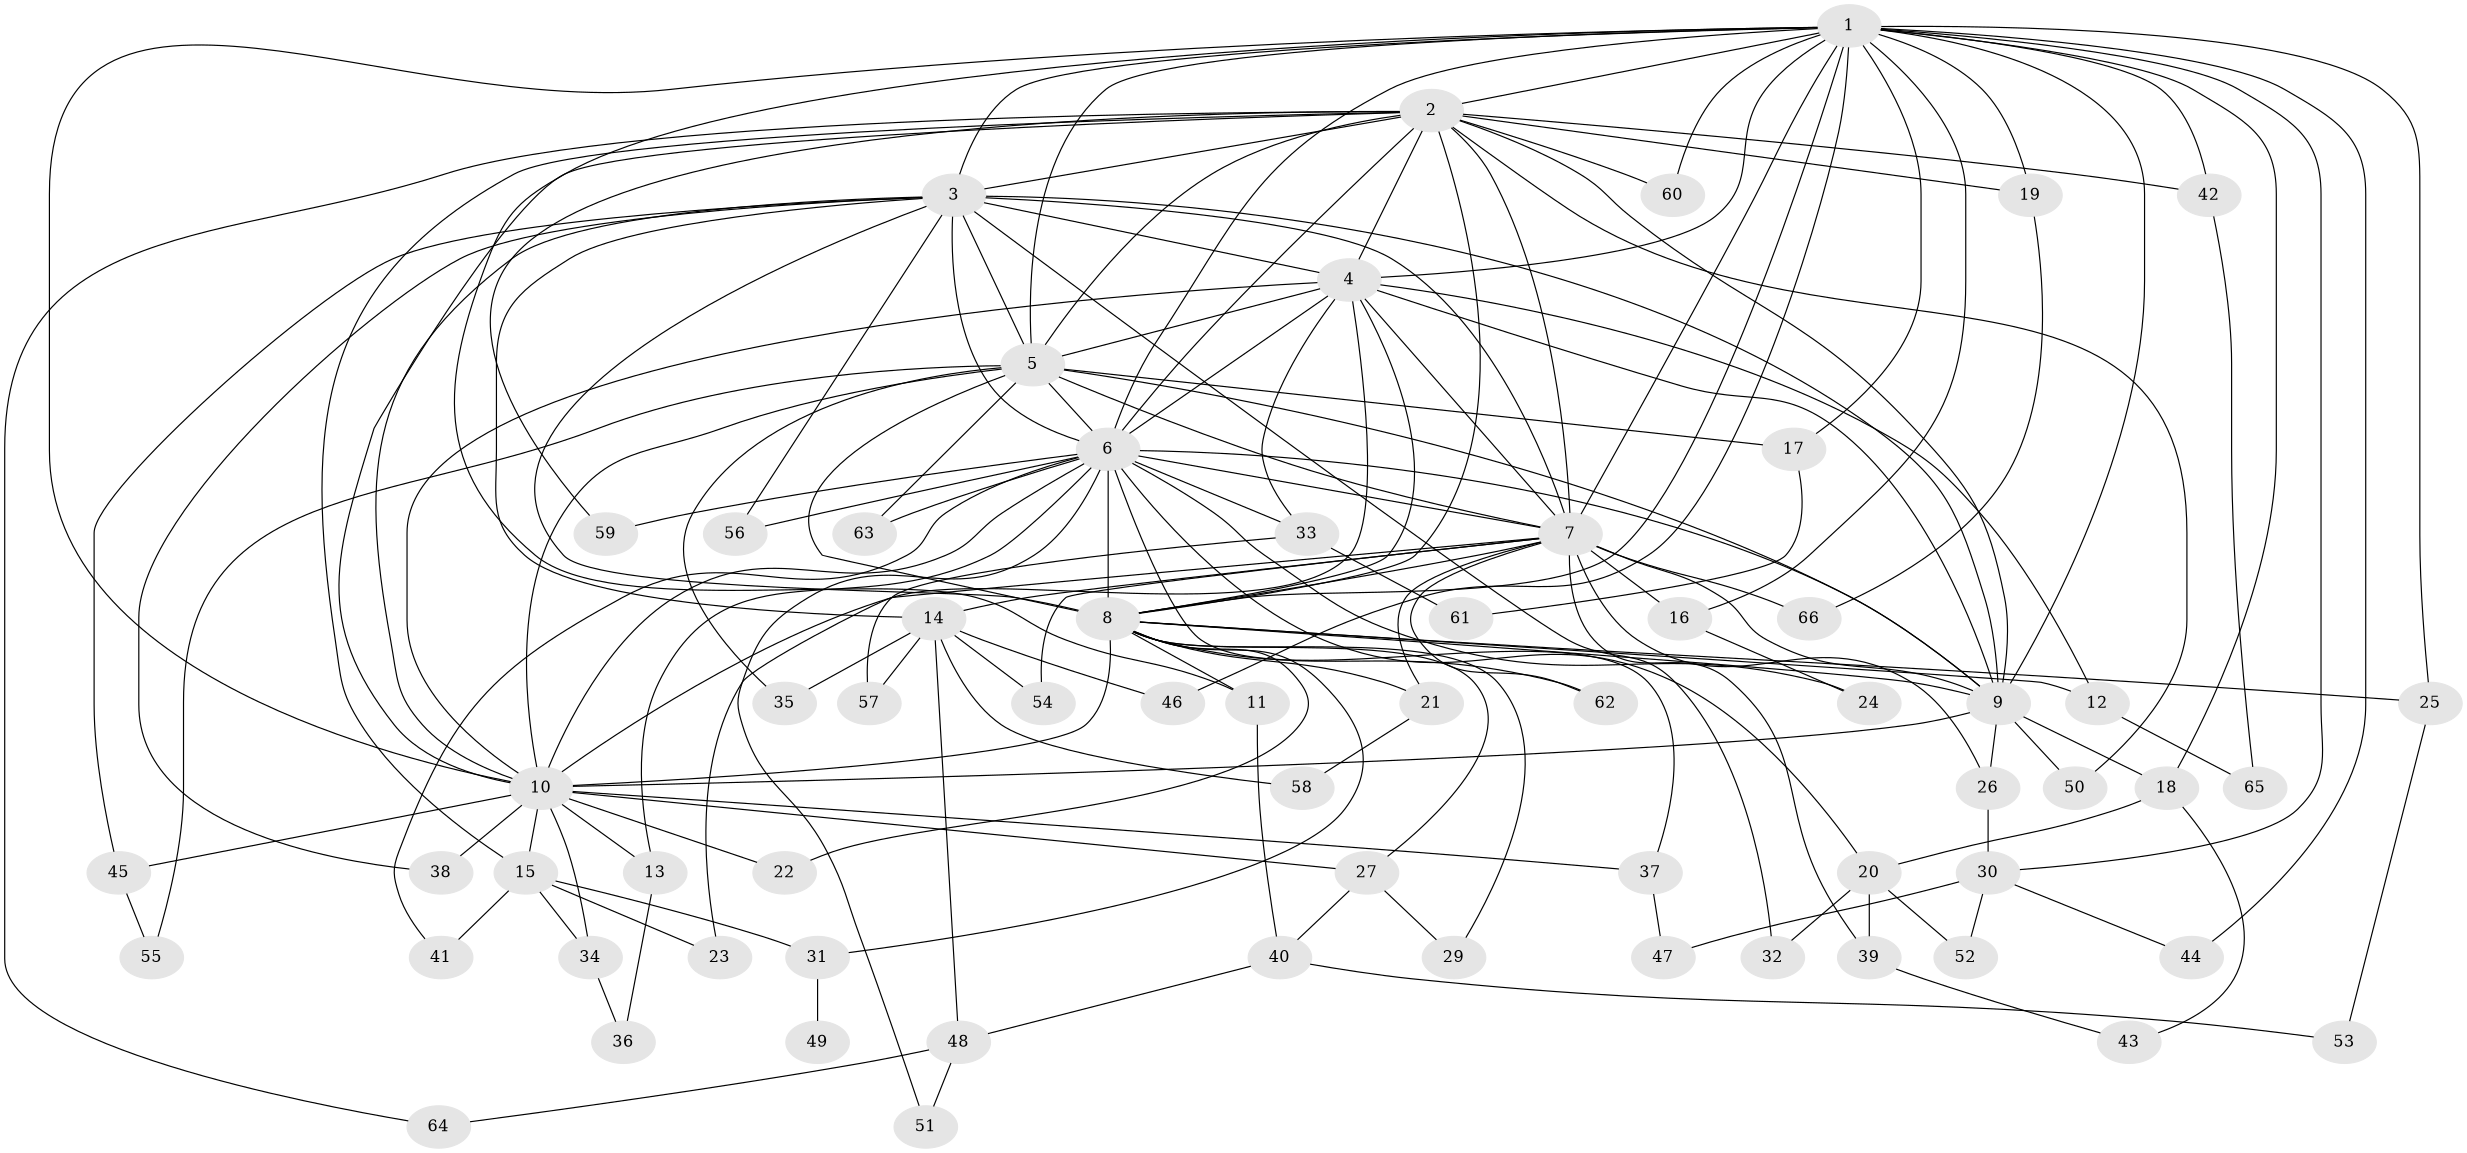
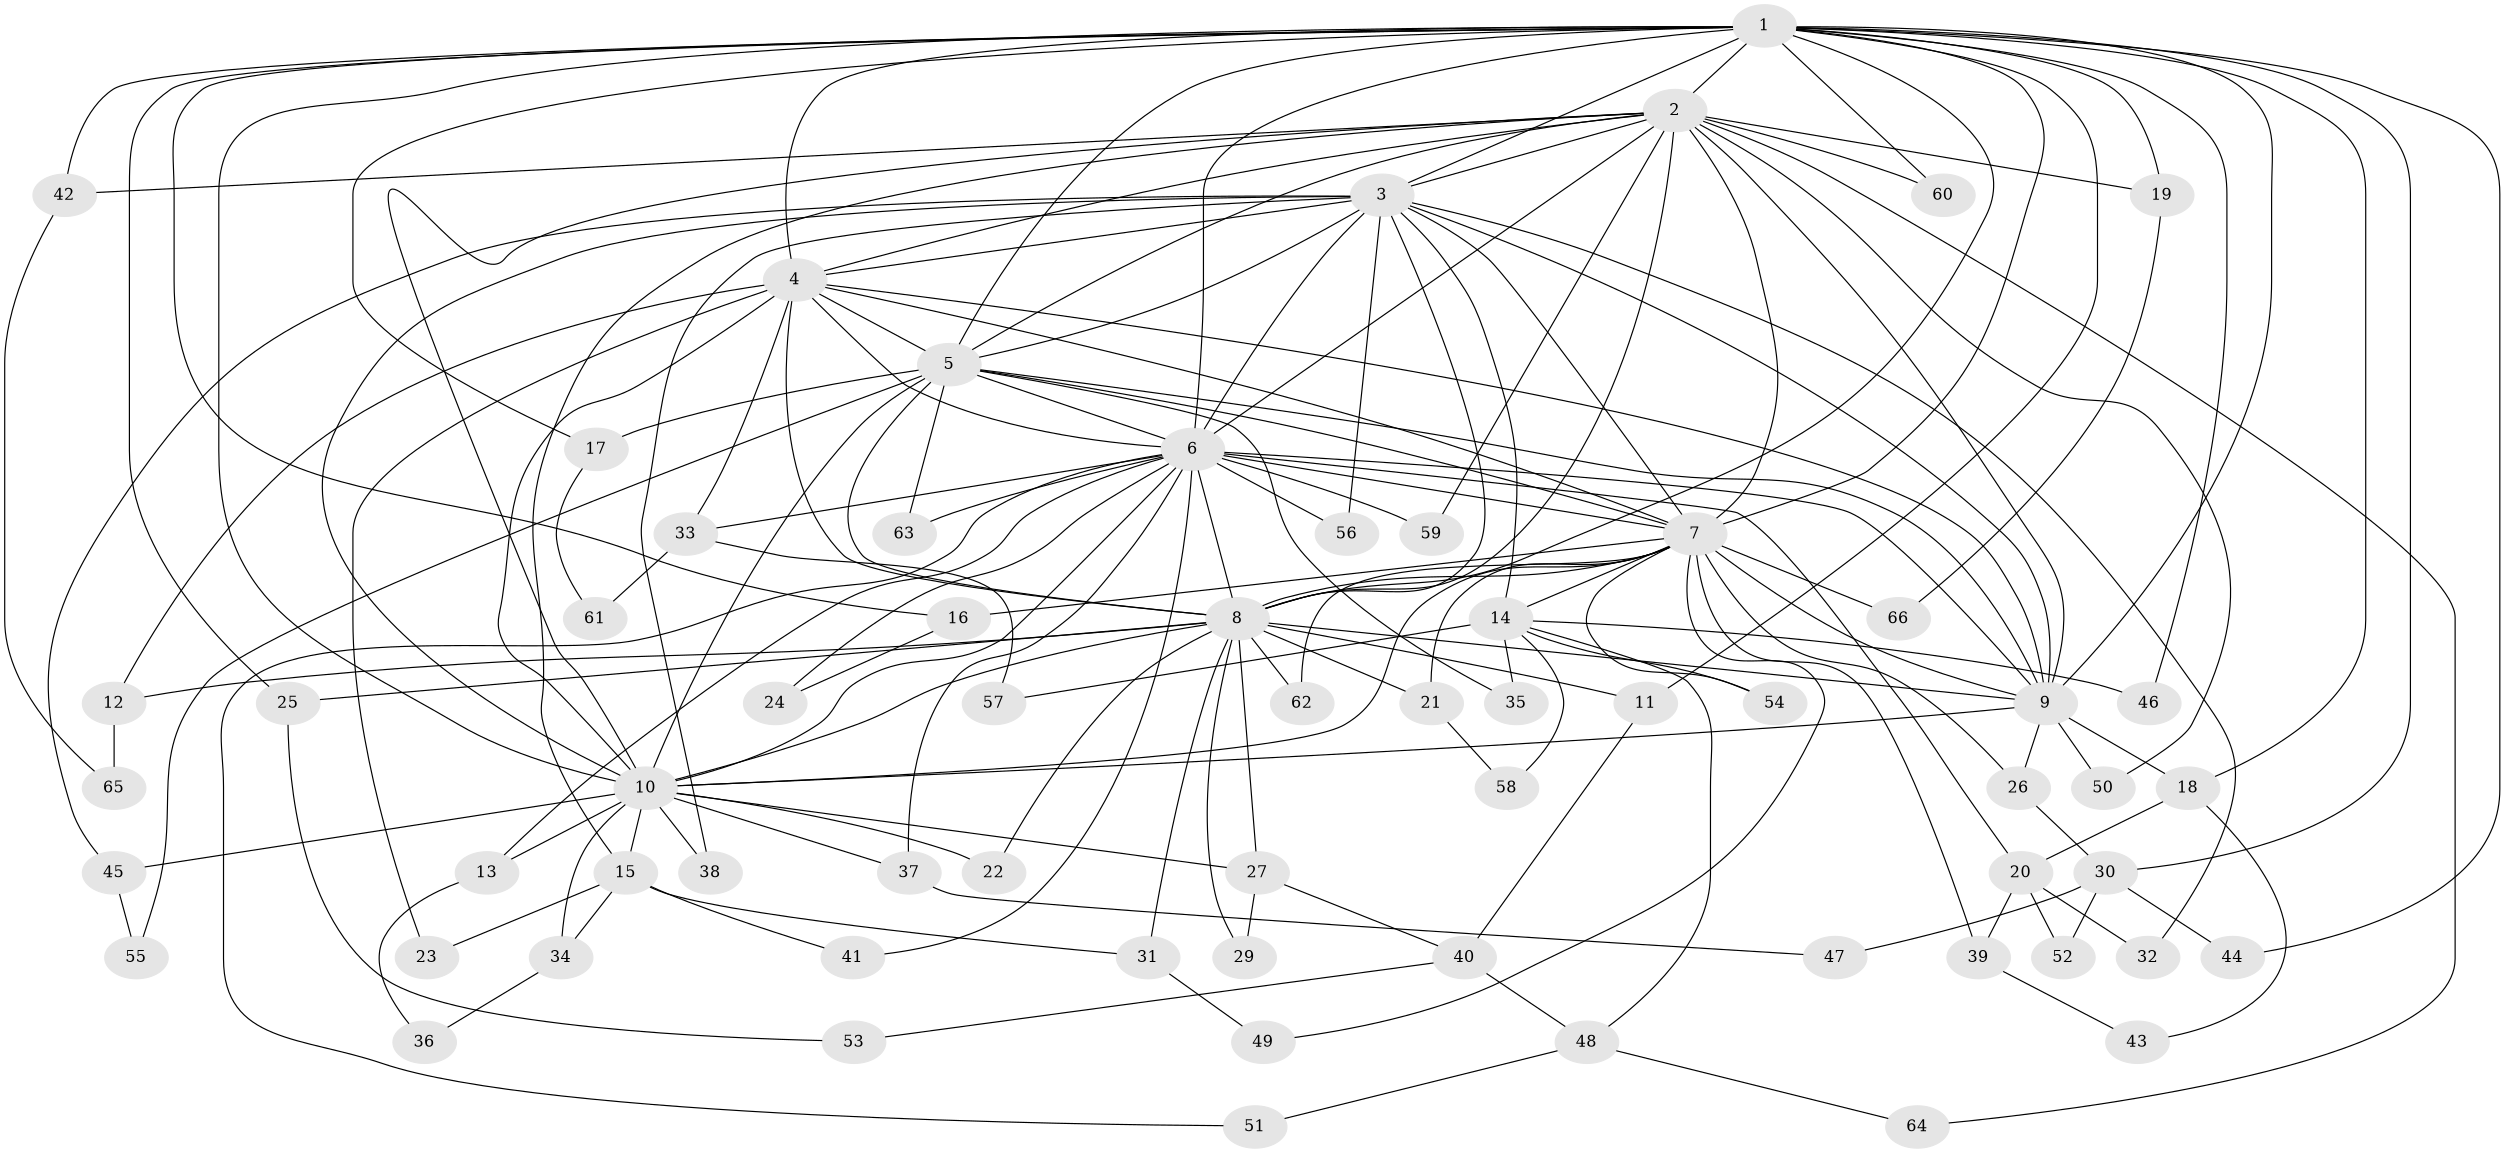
none -> (1724, 857)
